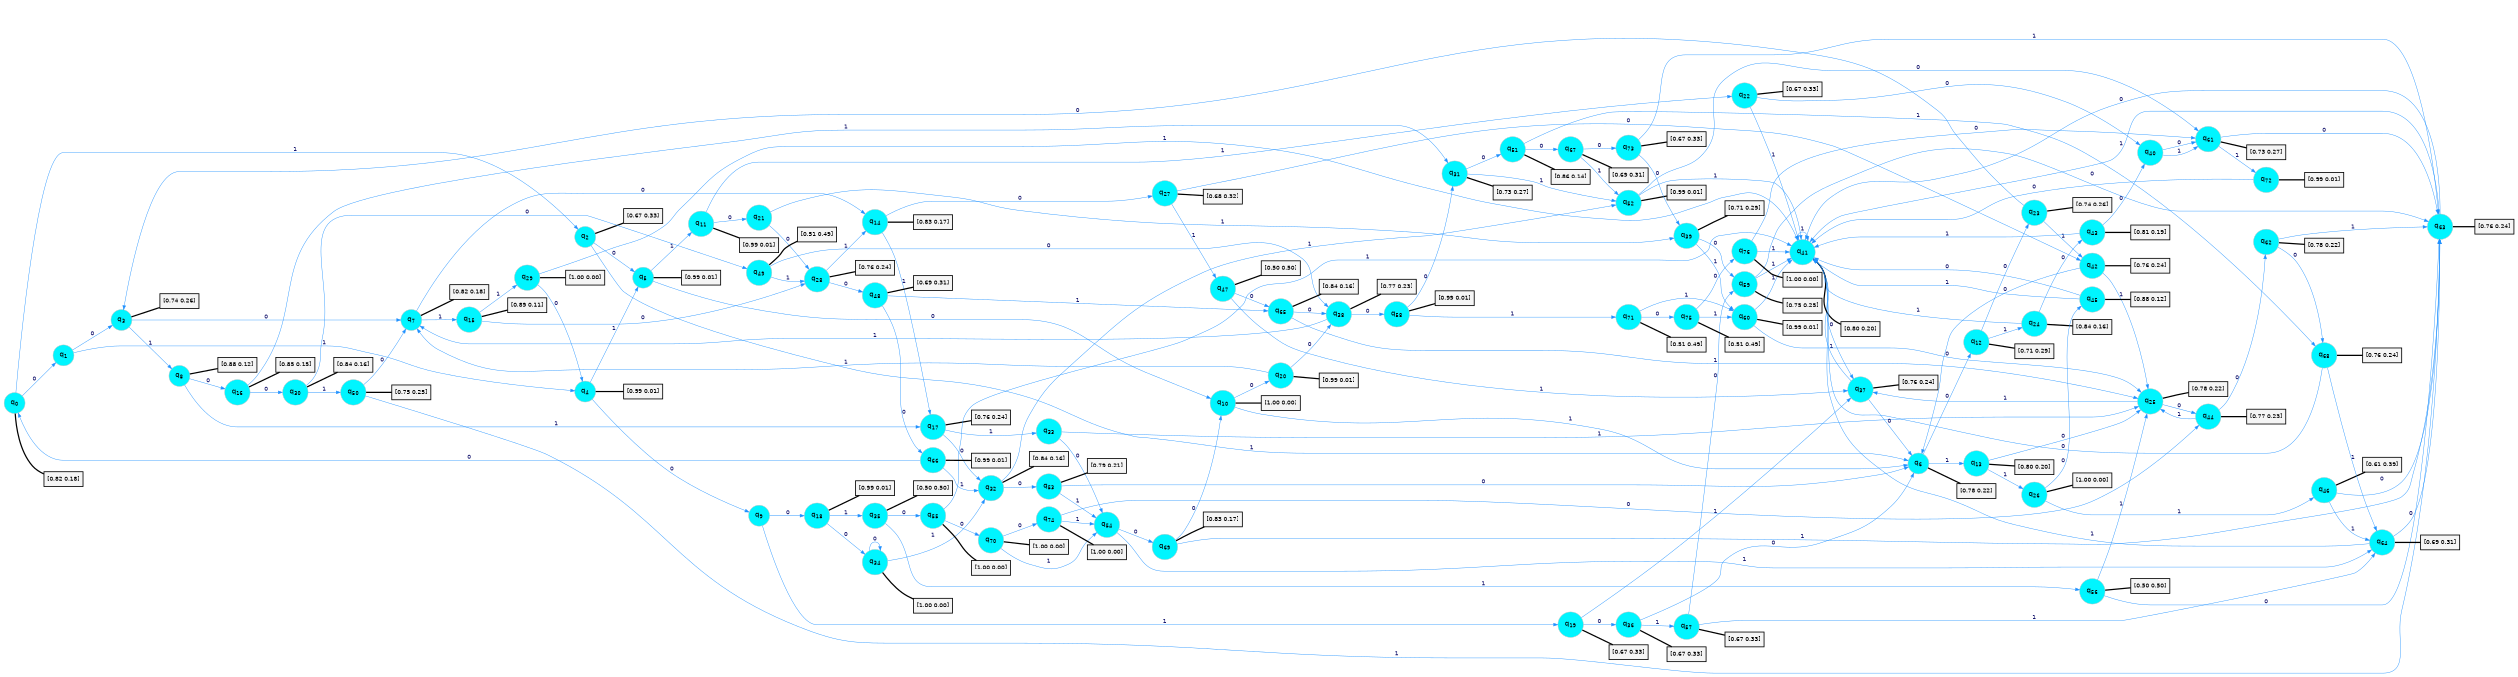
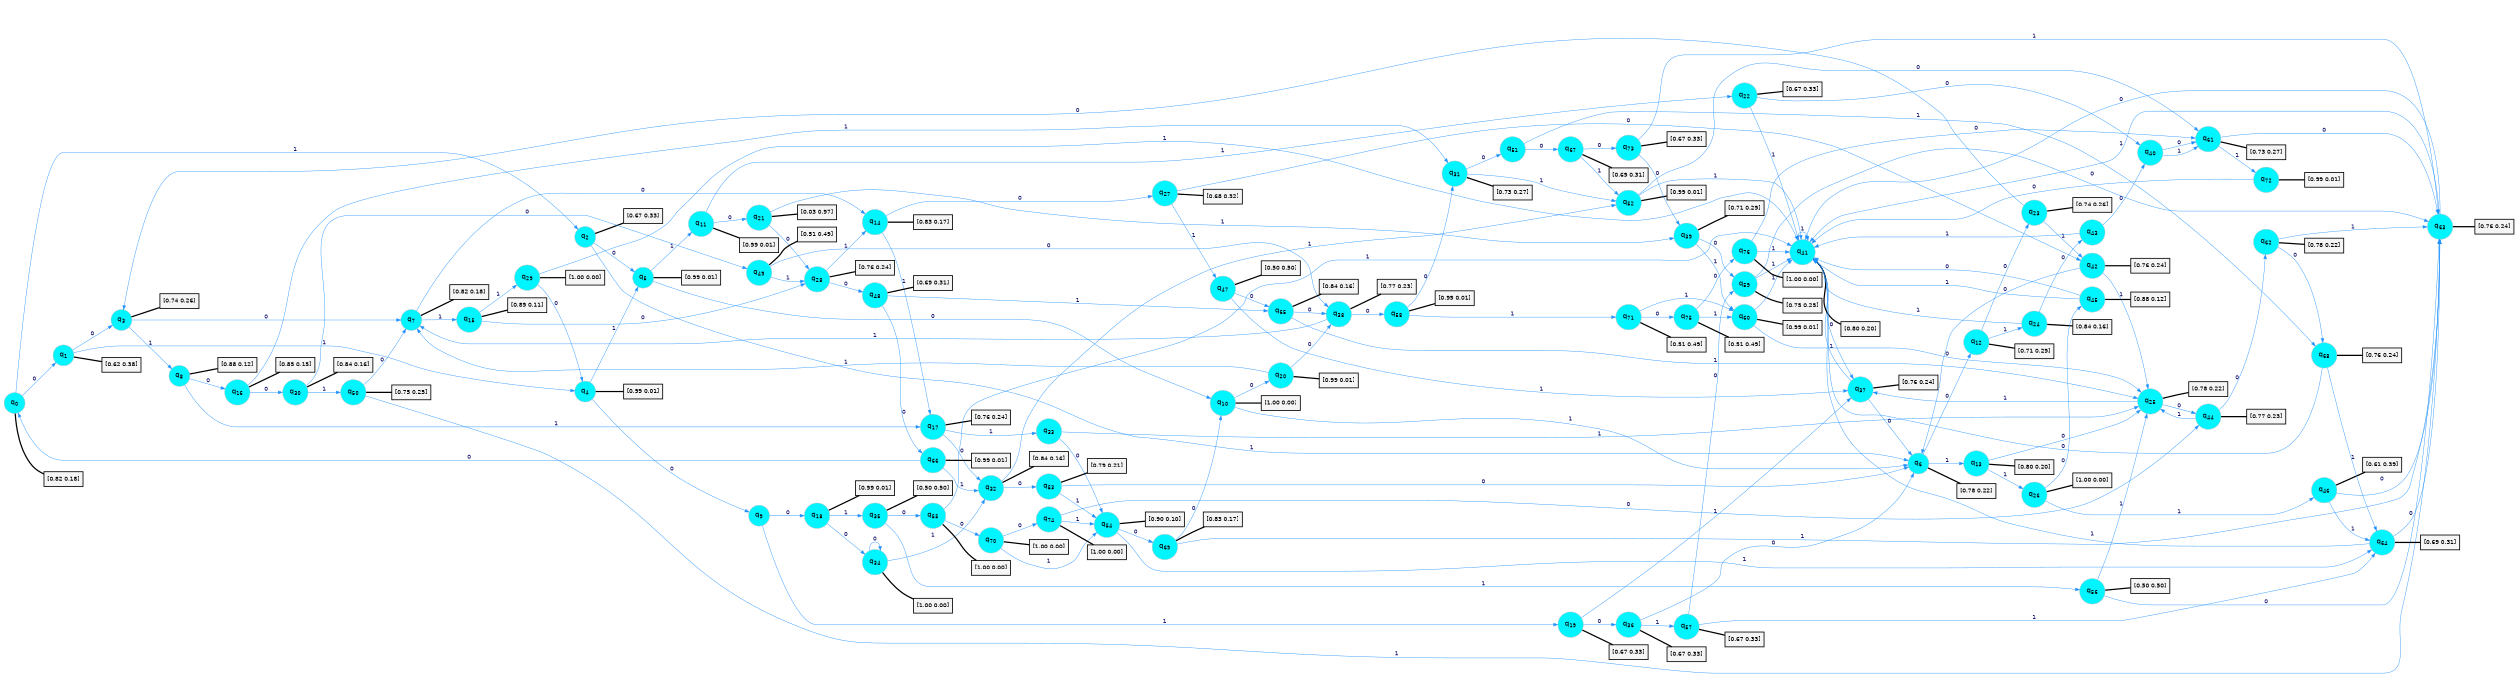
(1571, 177) -> none
none -> (817, 212)
(2150, 232) -> none
none -> (121, 365)
none -> (1165, 519)
